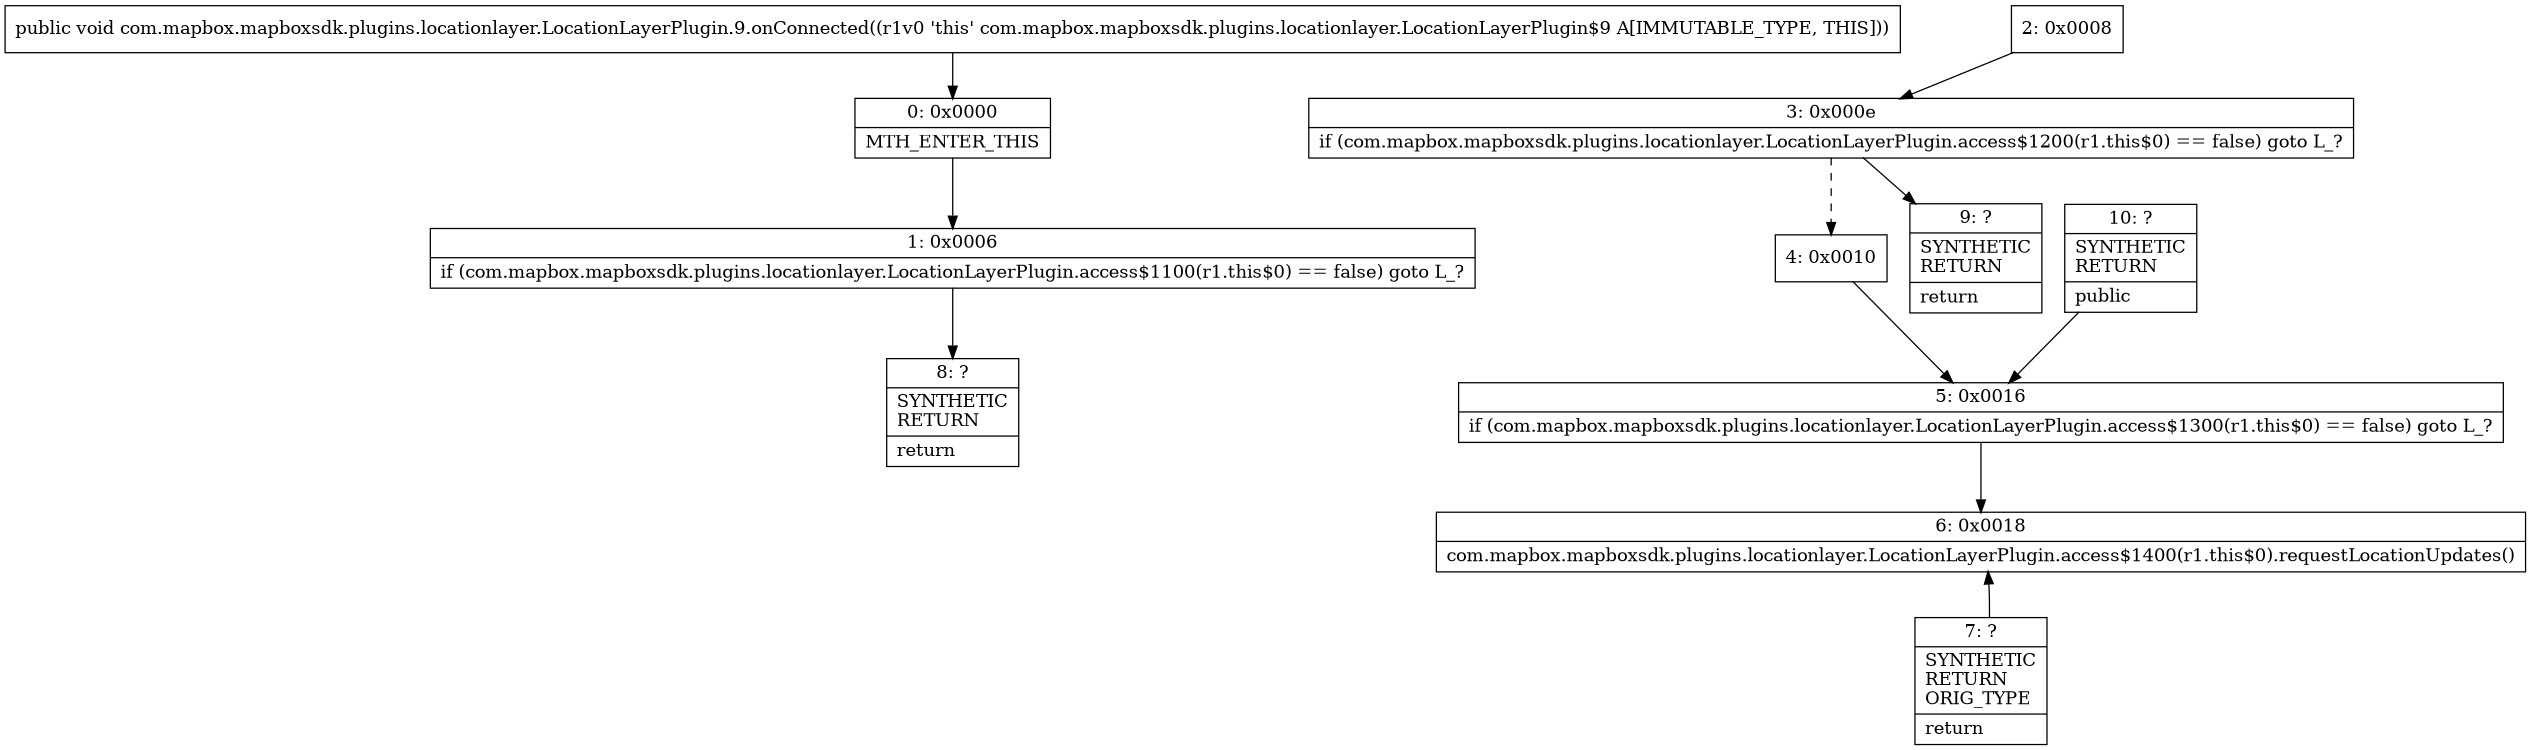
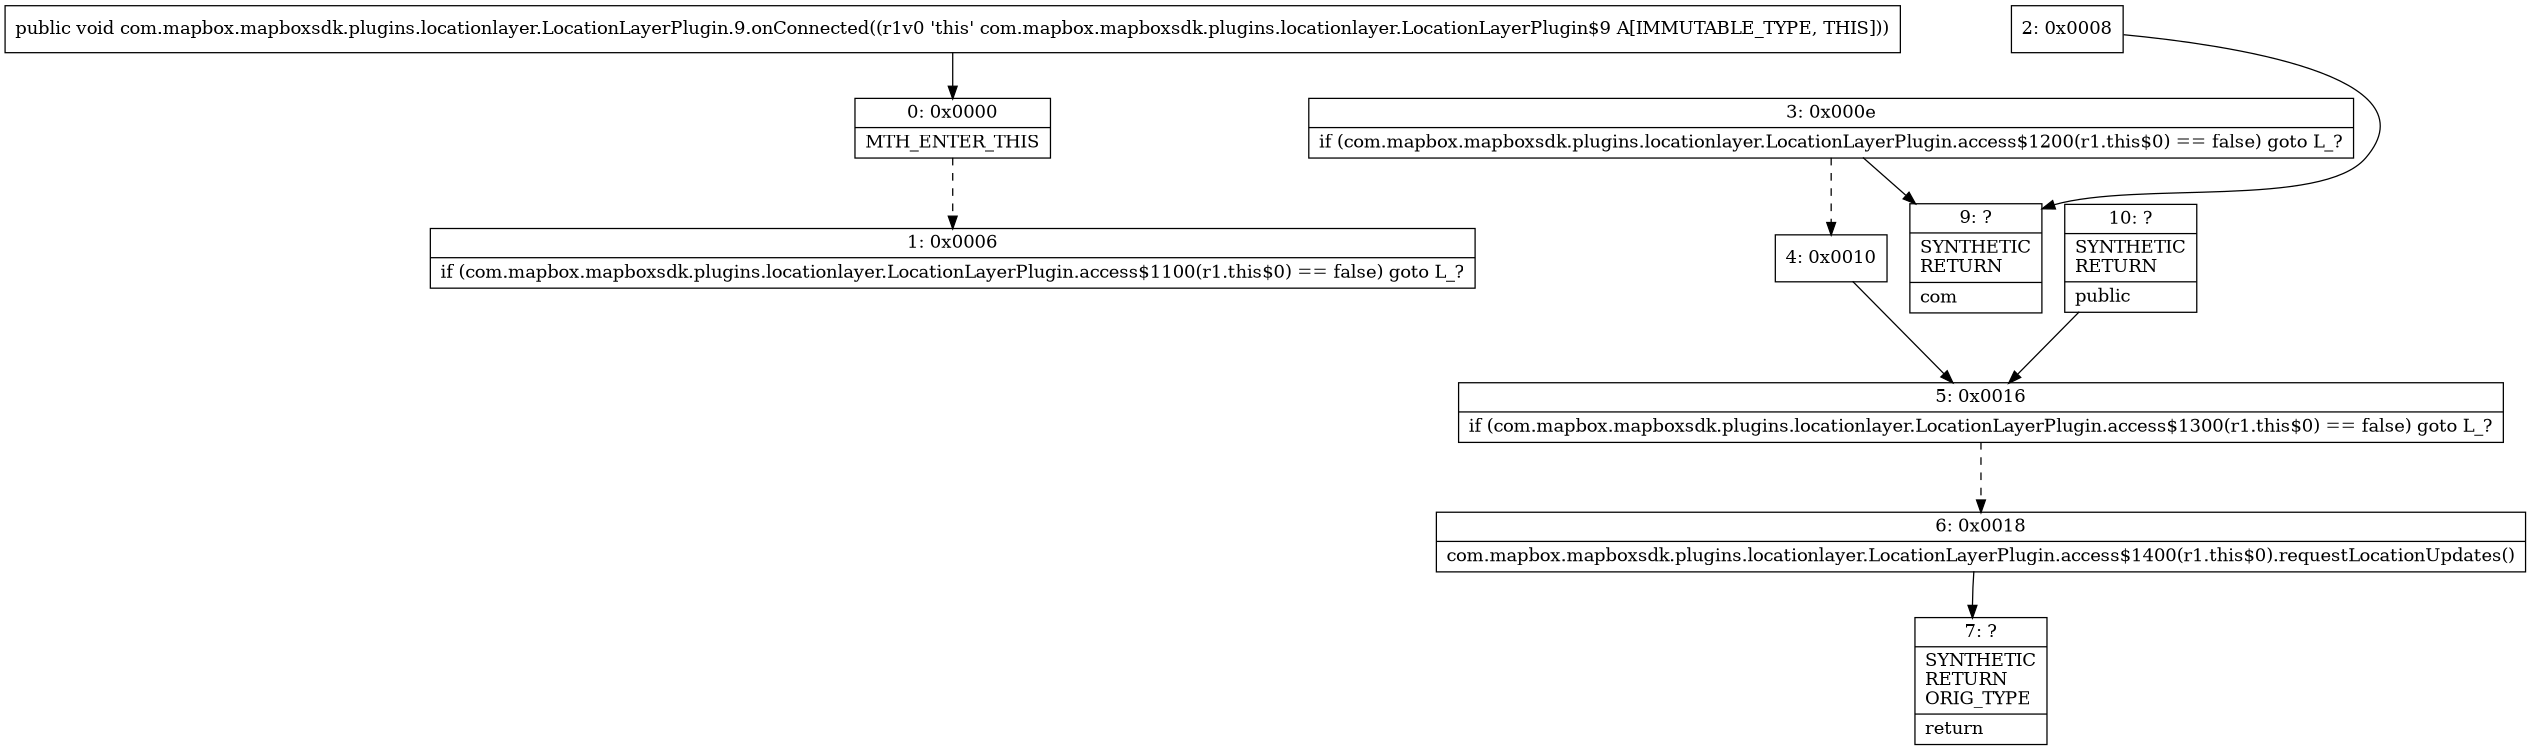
(1963, 73) -> (2366, 157)
(953, 187) -> (953, 187)
(1949, 297) -> (1939, 297)
(953, 413) -> none
(1981, 471) -> (1981, 471)
(1989, 601) -> (1973, 588)
